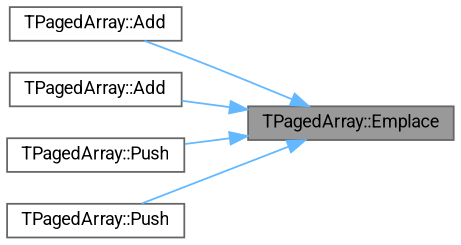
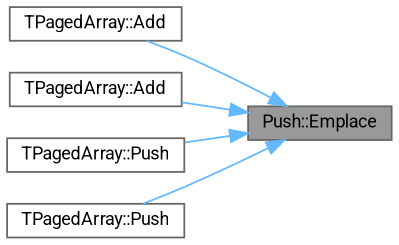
(351, 123) -> (320, 123)
